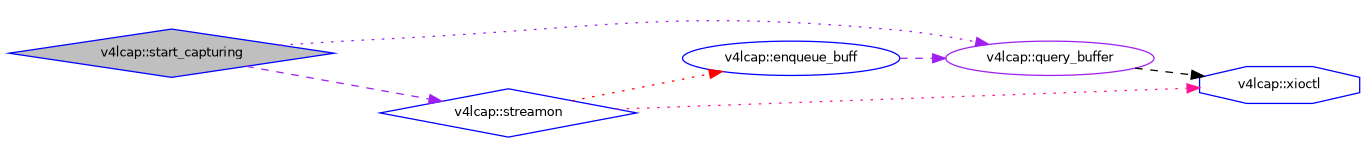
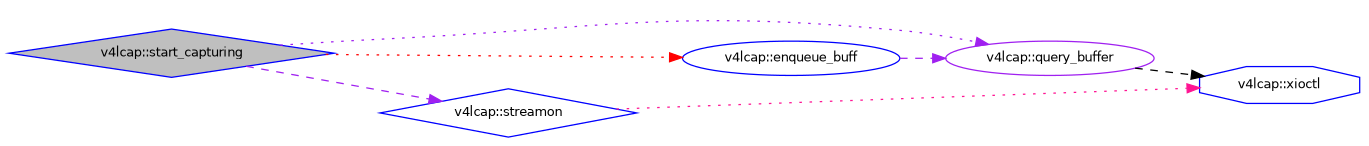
(641, 87) -> (498, 56)
